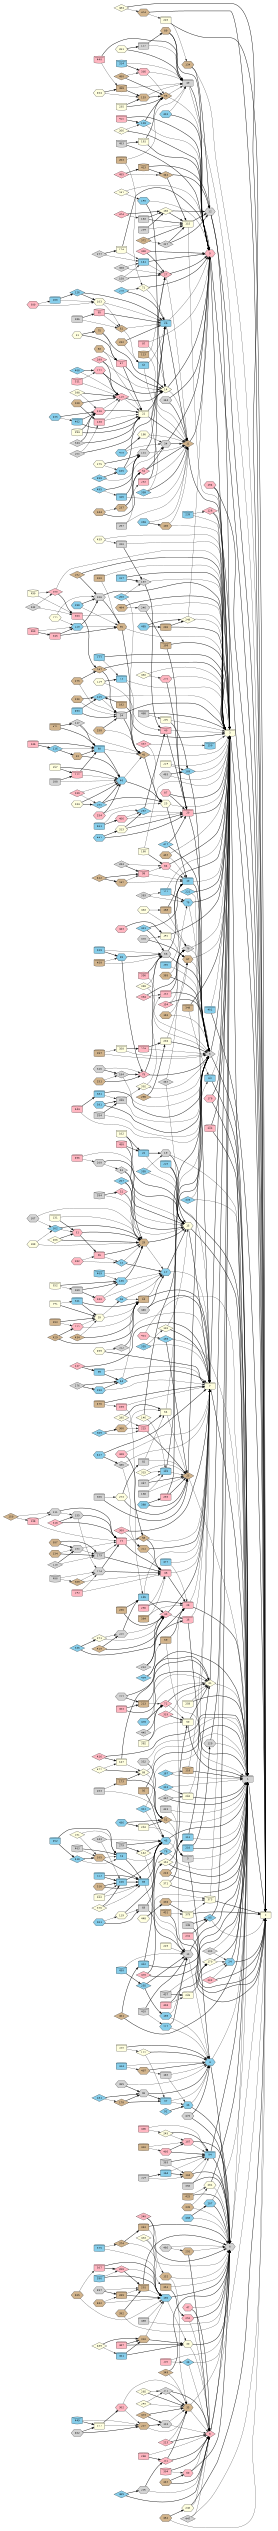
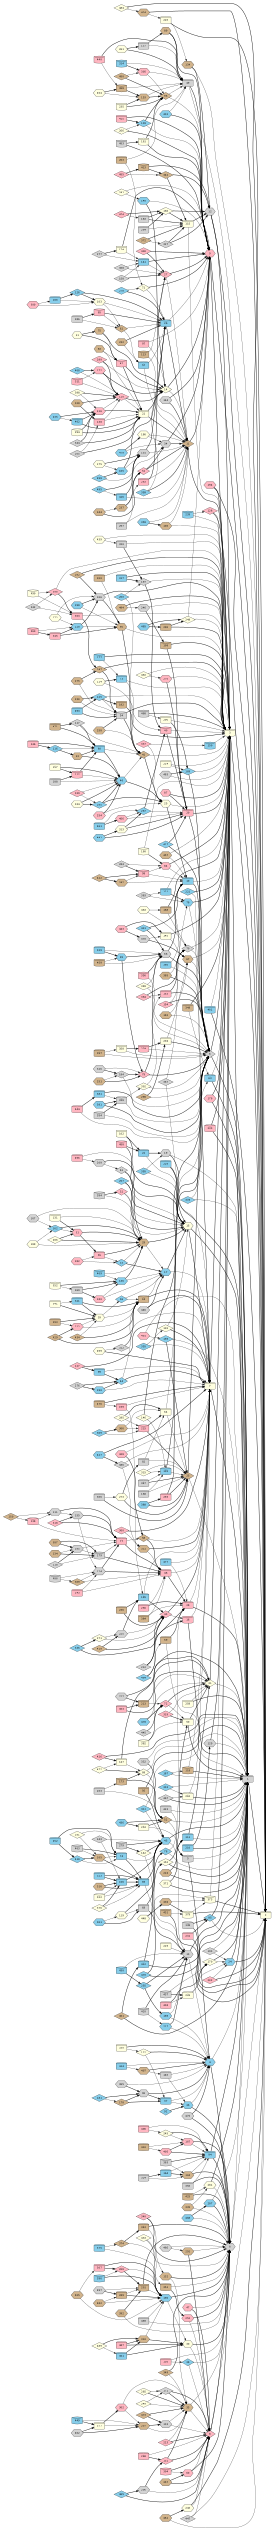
(112, 700) -> (108, 701)
none -> (132, 934)
(144, 1975) -> (144, 1975)
(206, 2276) -> (206, 2276)
